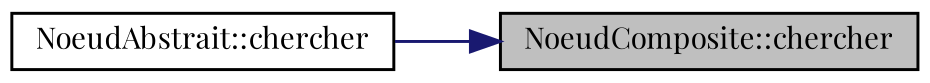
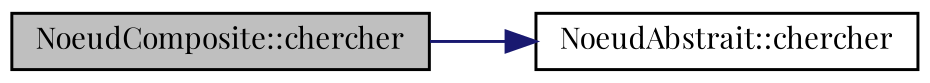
(432, 41) -> (468, 41)
